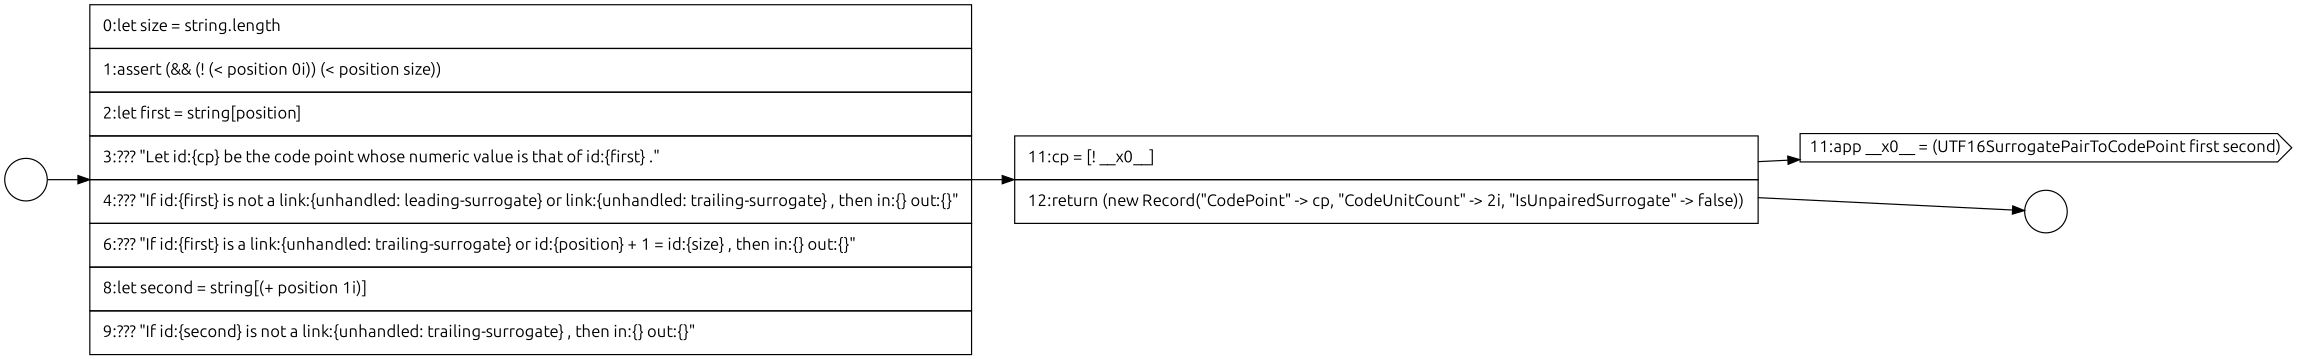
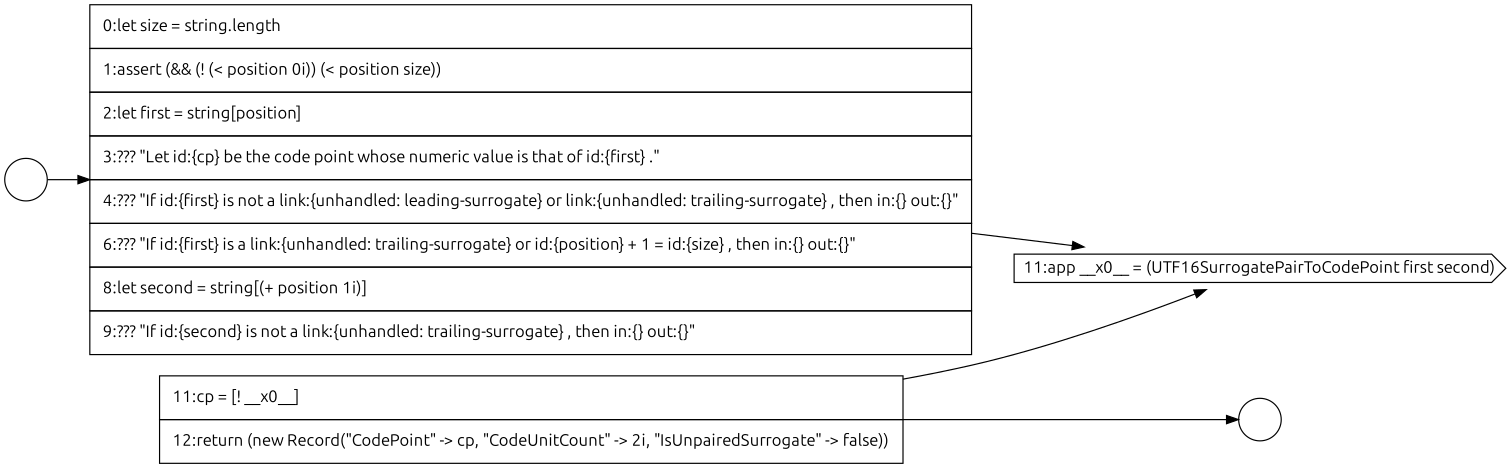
(987, 180) -> (1022, 239)
